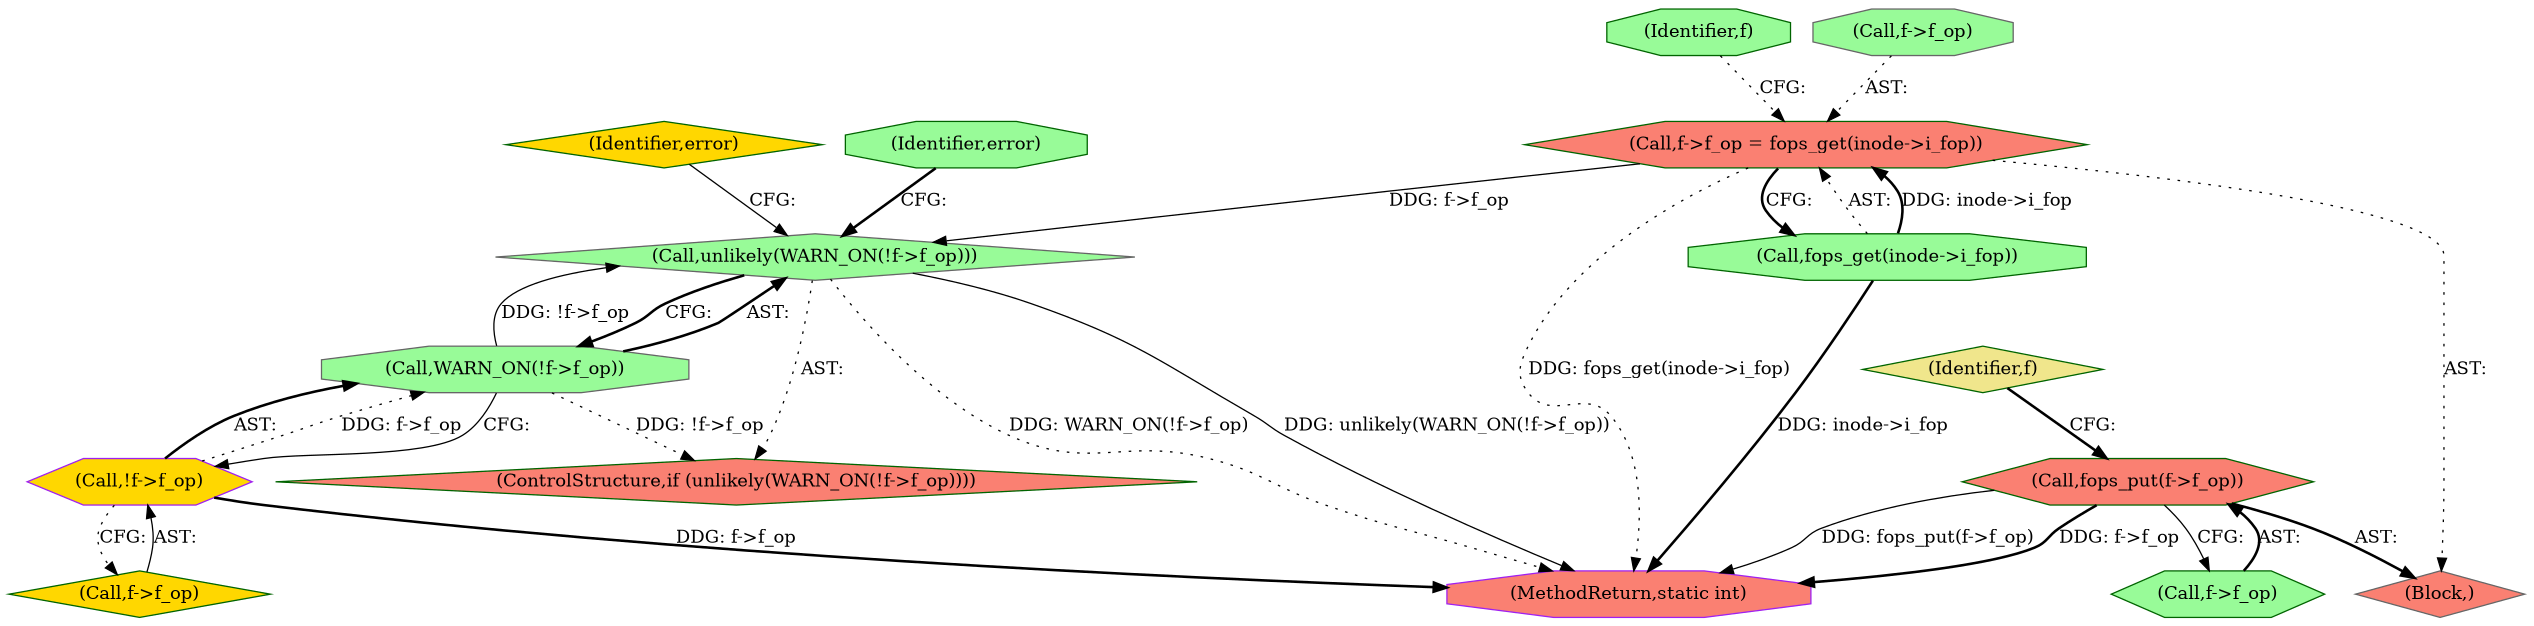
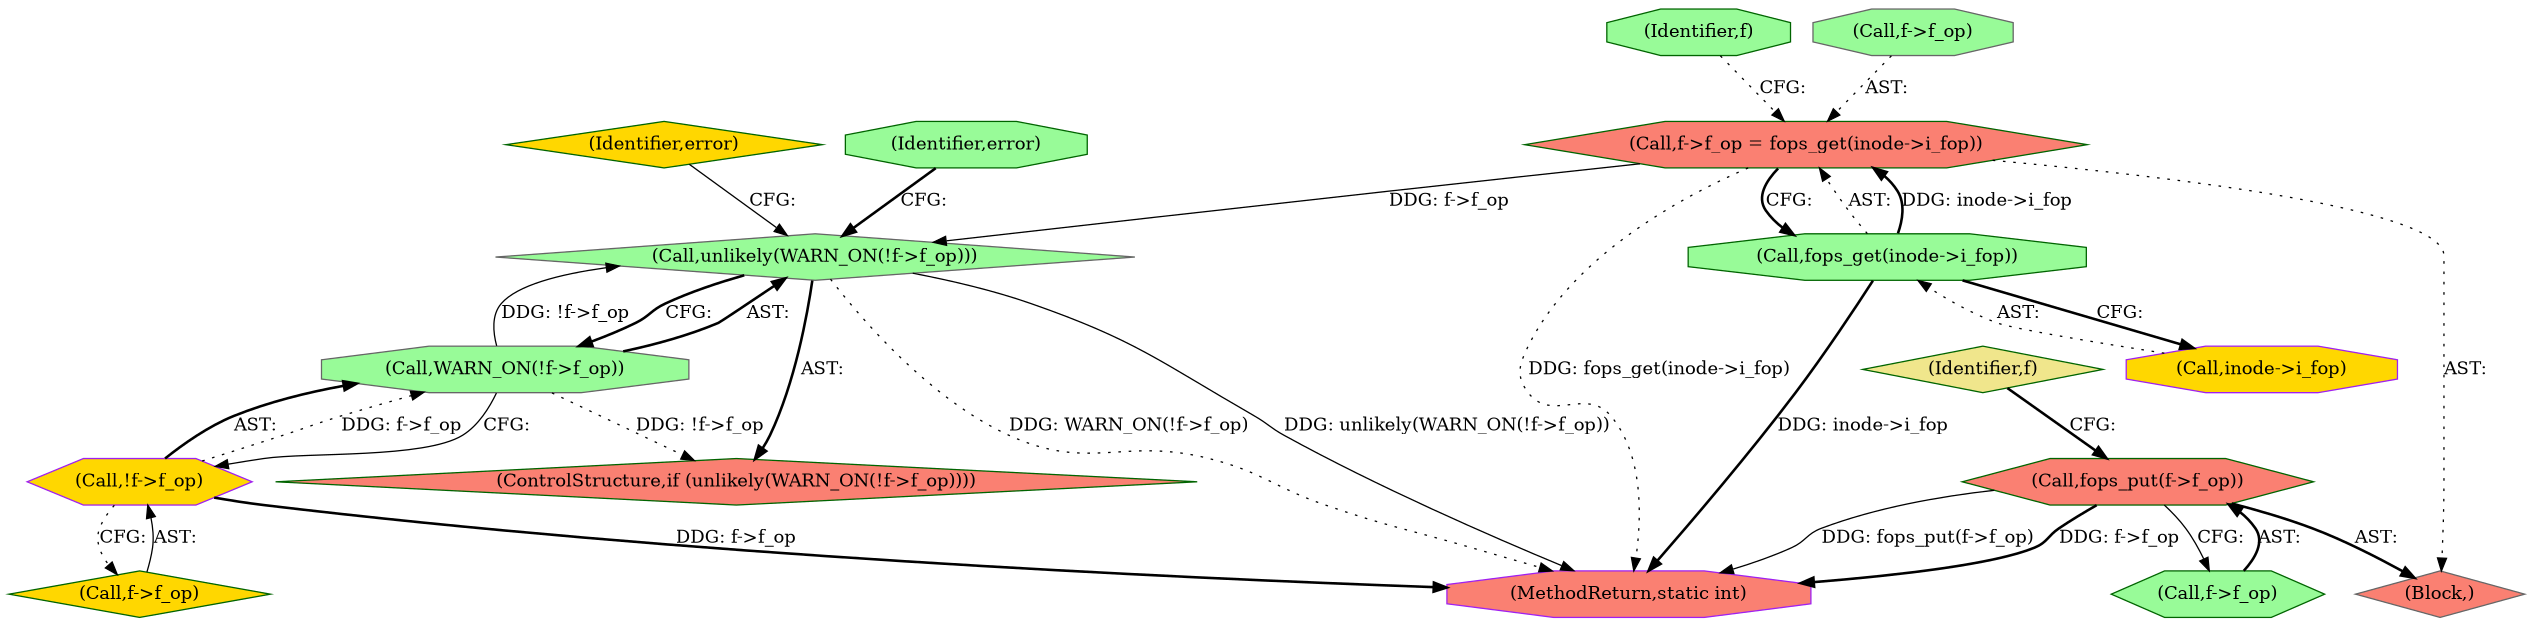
(795, 367) -> (795, 367)
none -> (2262, 369)
